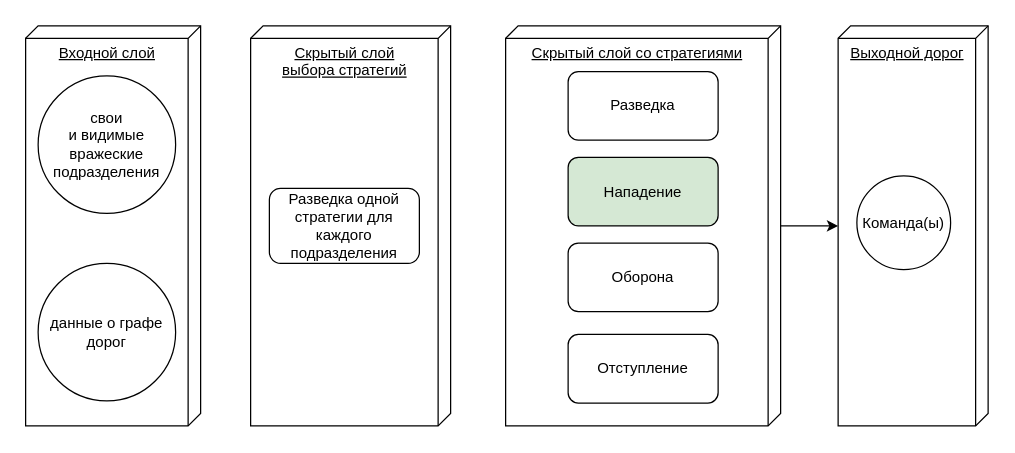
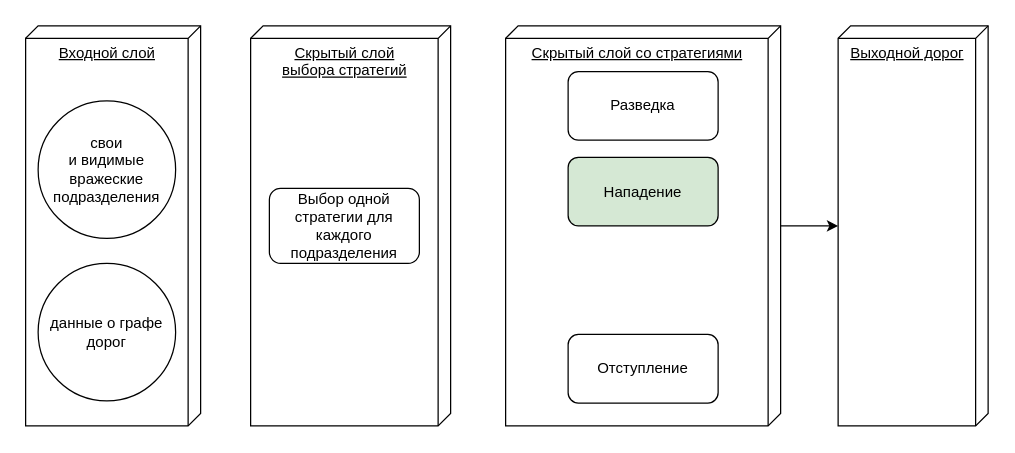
(107, 144) -> (107, 169)
(904, 223) -> none
(344, 226) -> (344, 226)
(643, 277) -> none
